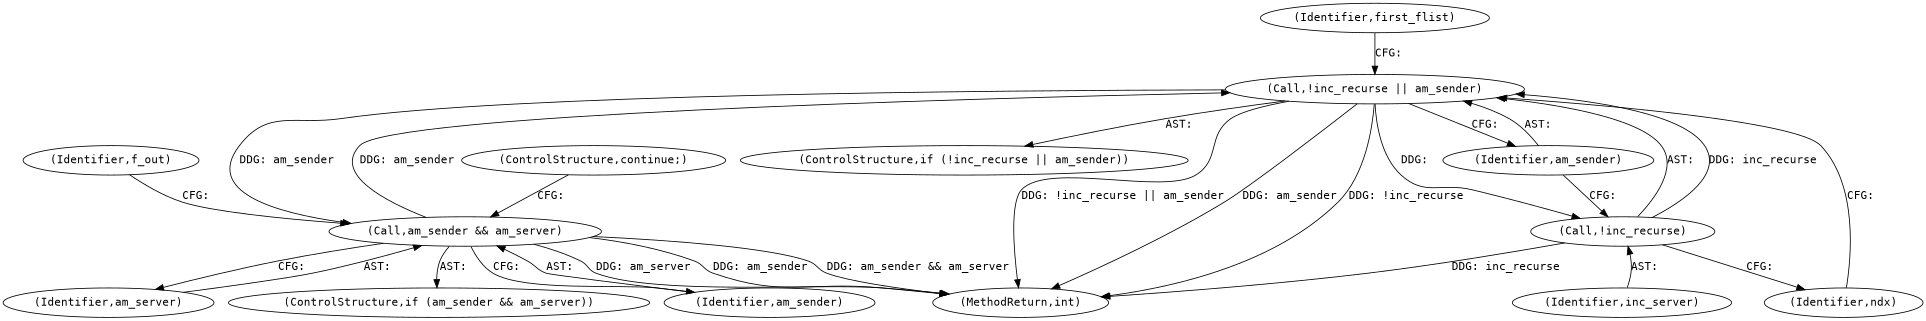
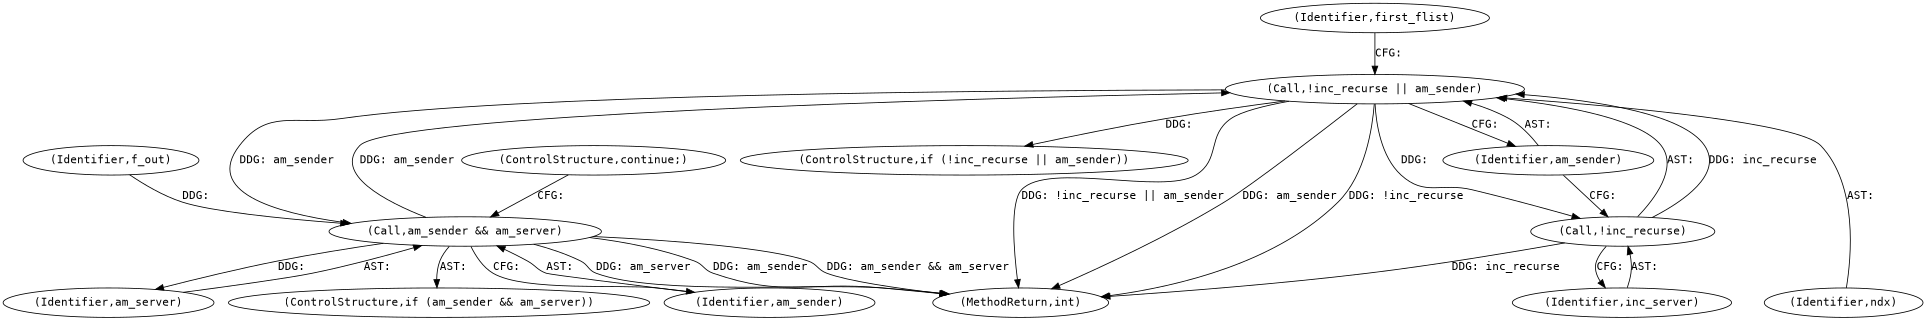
(1183, 125) -> (1183, 125)
(199, 196) -> (199, 196)
(1864, 196) -> (1864, 196)
(1730, 266) -> (1596, 263)
(295, 267) -> (295, 267)
